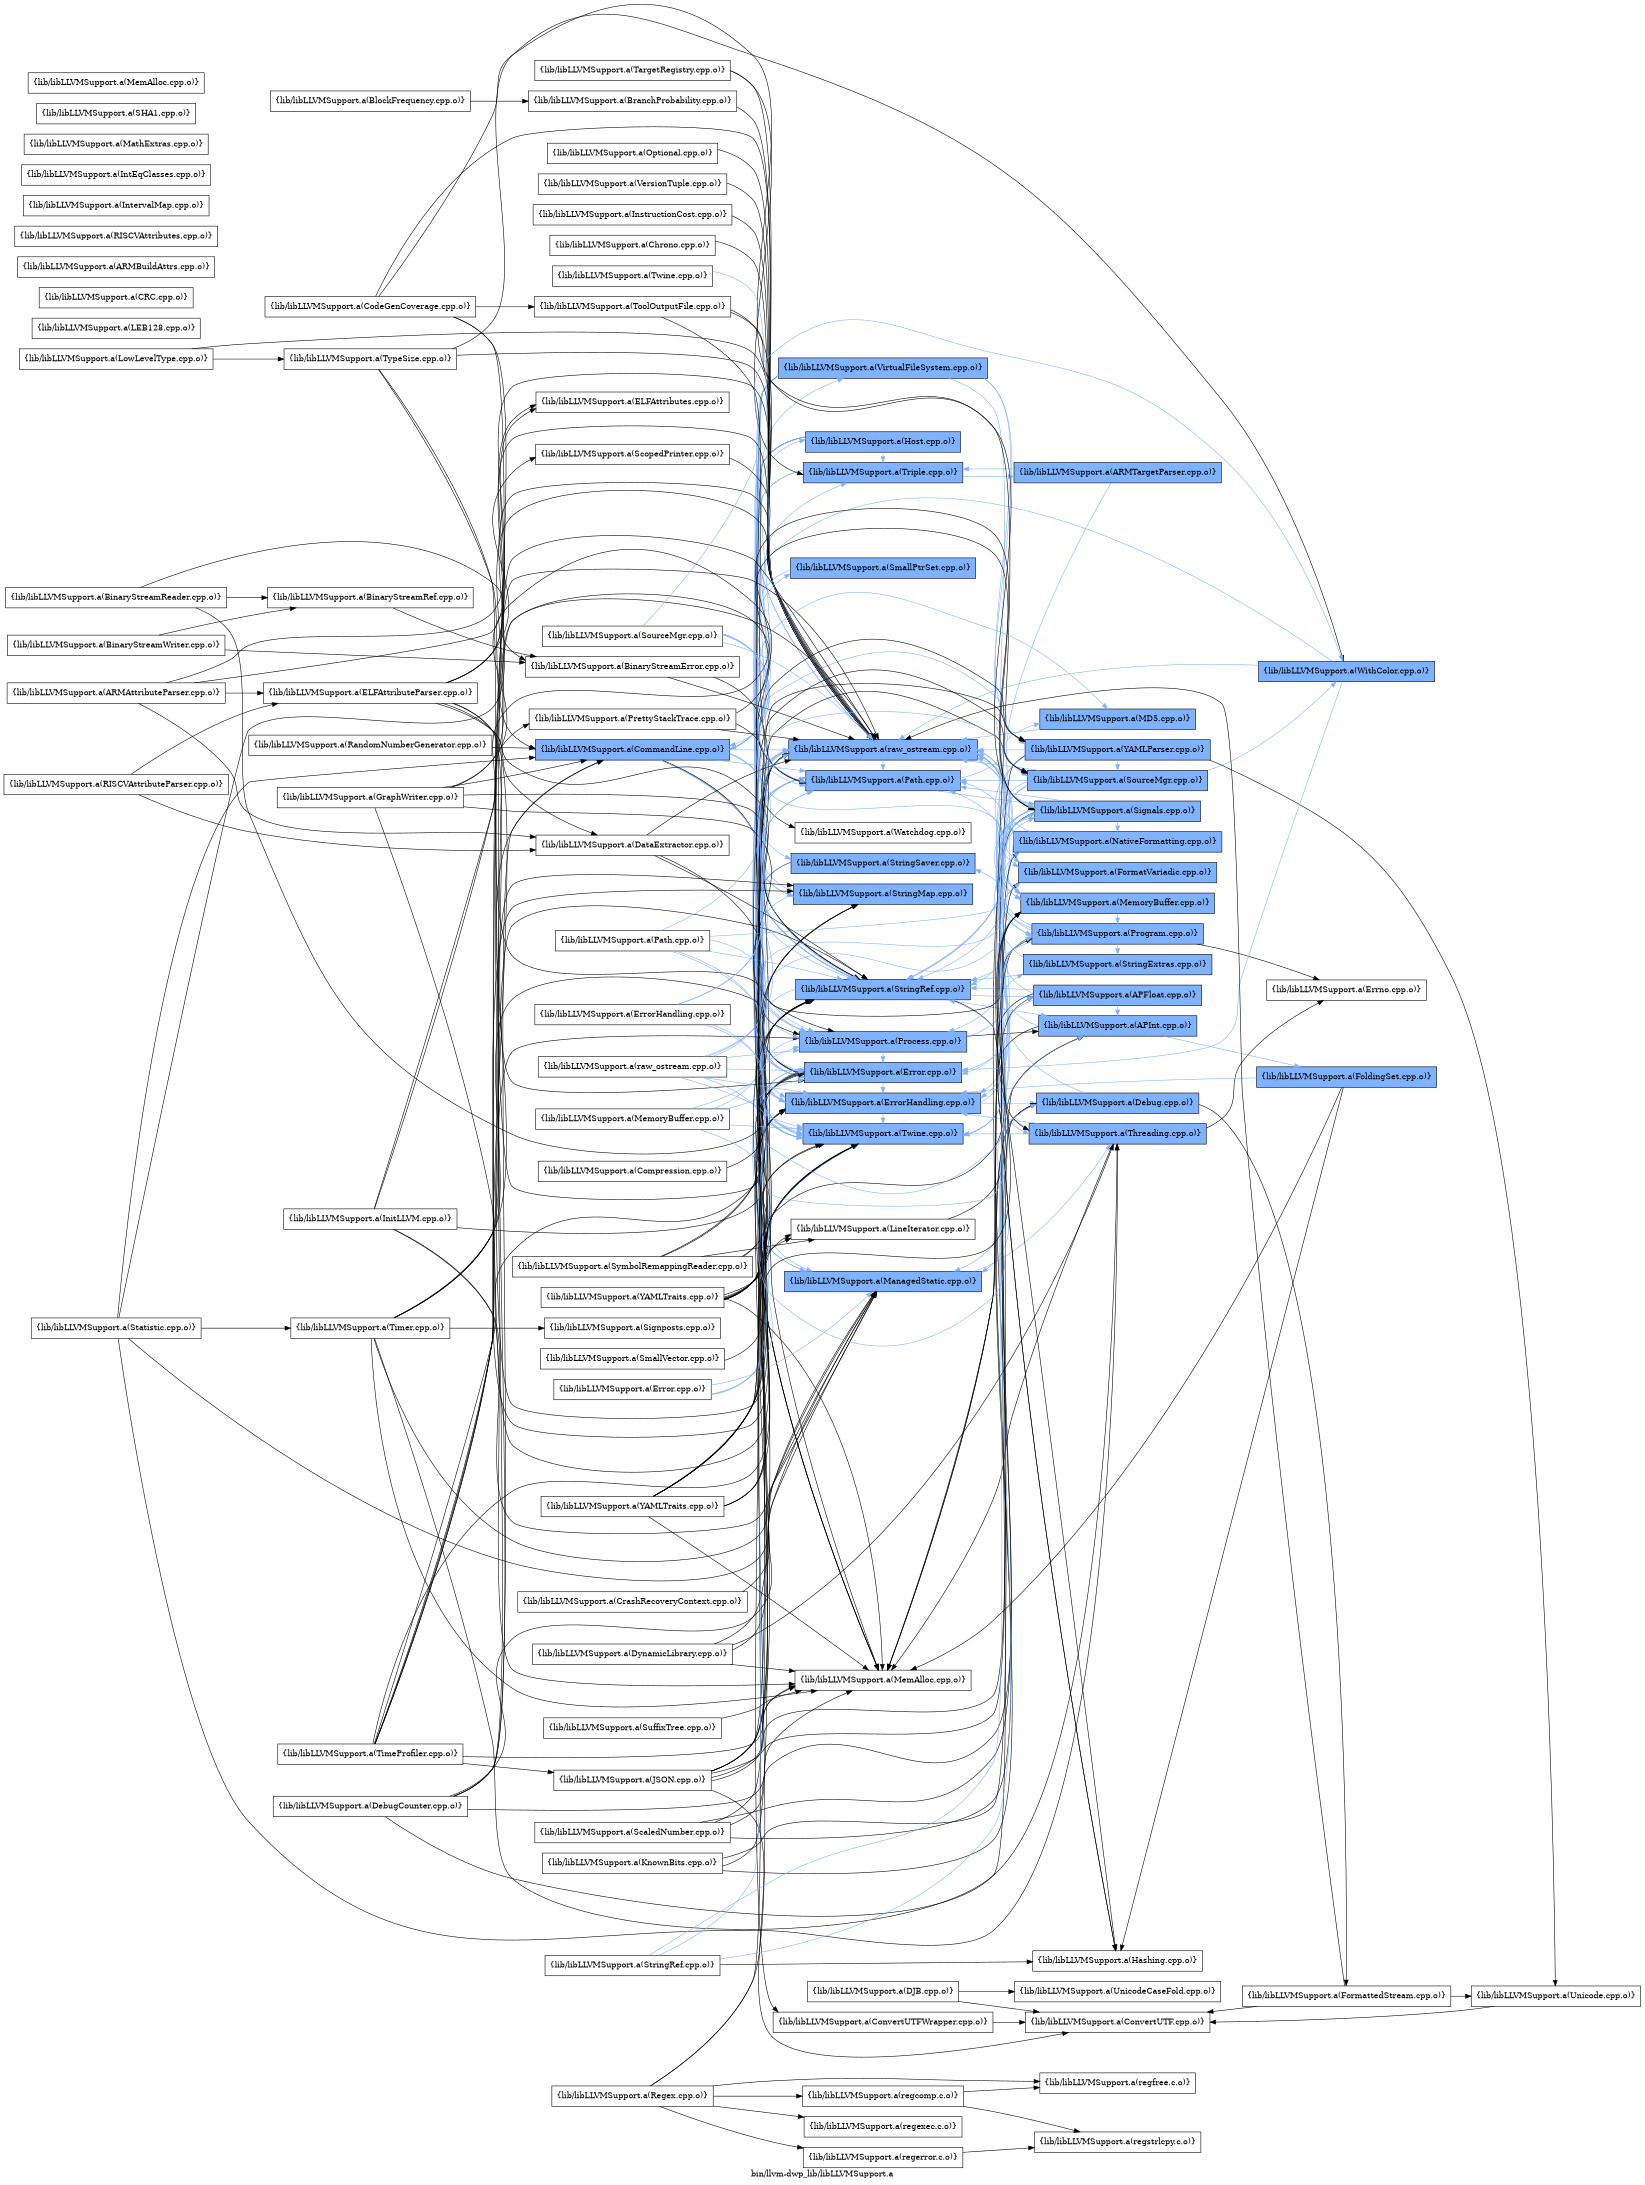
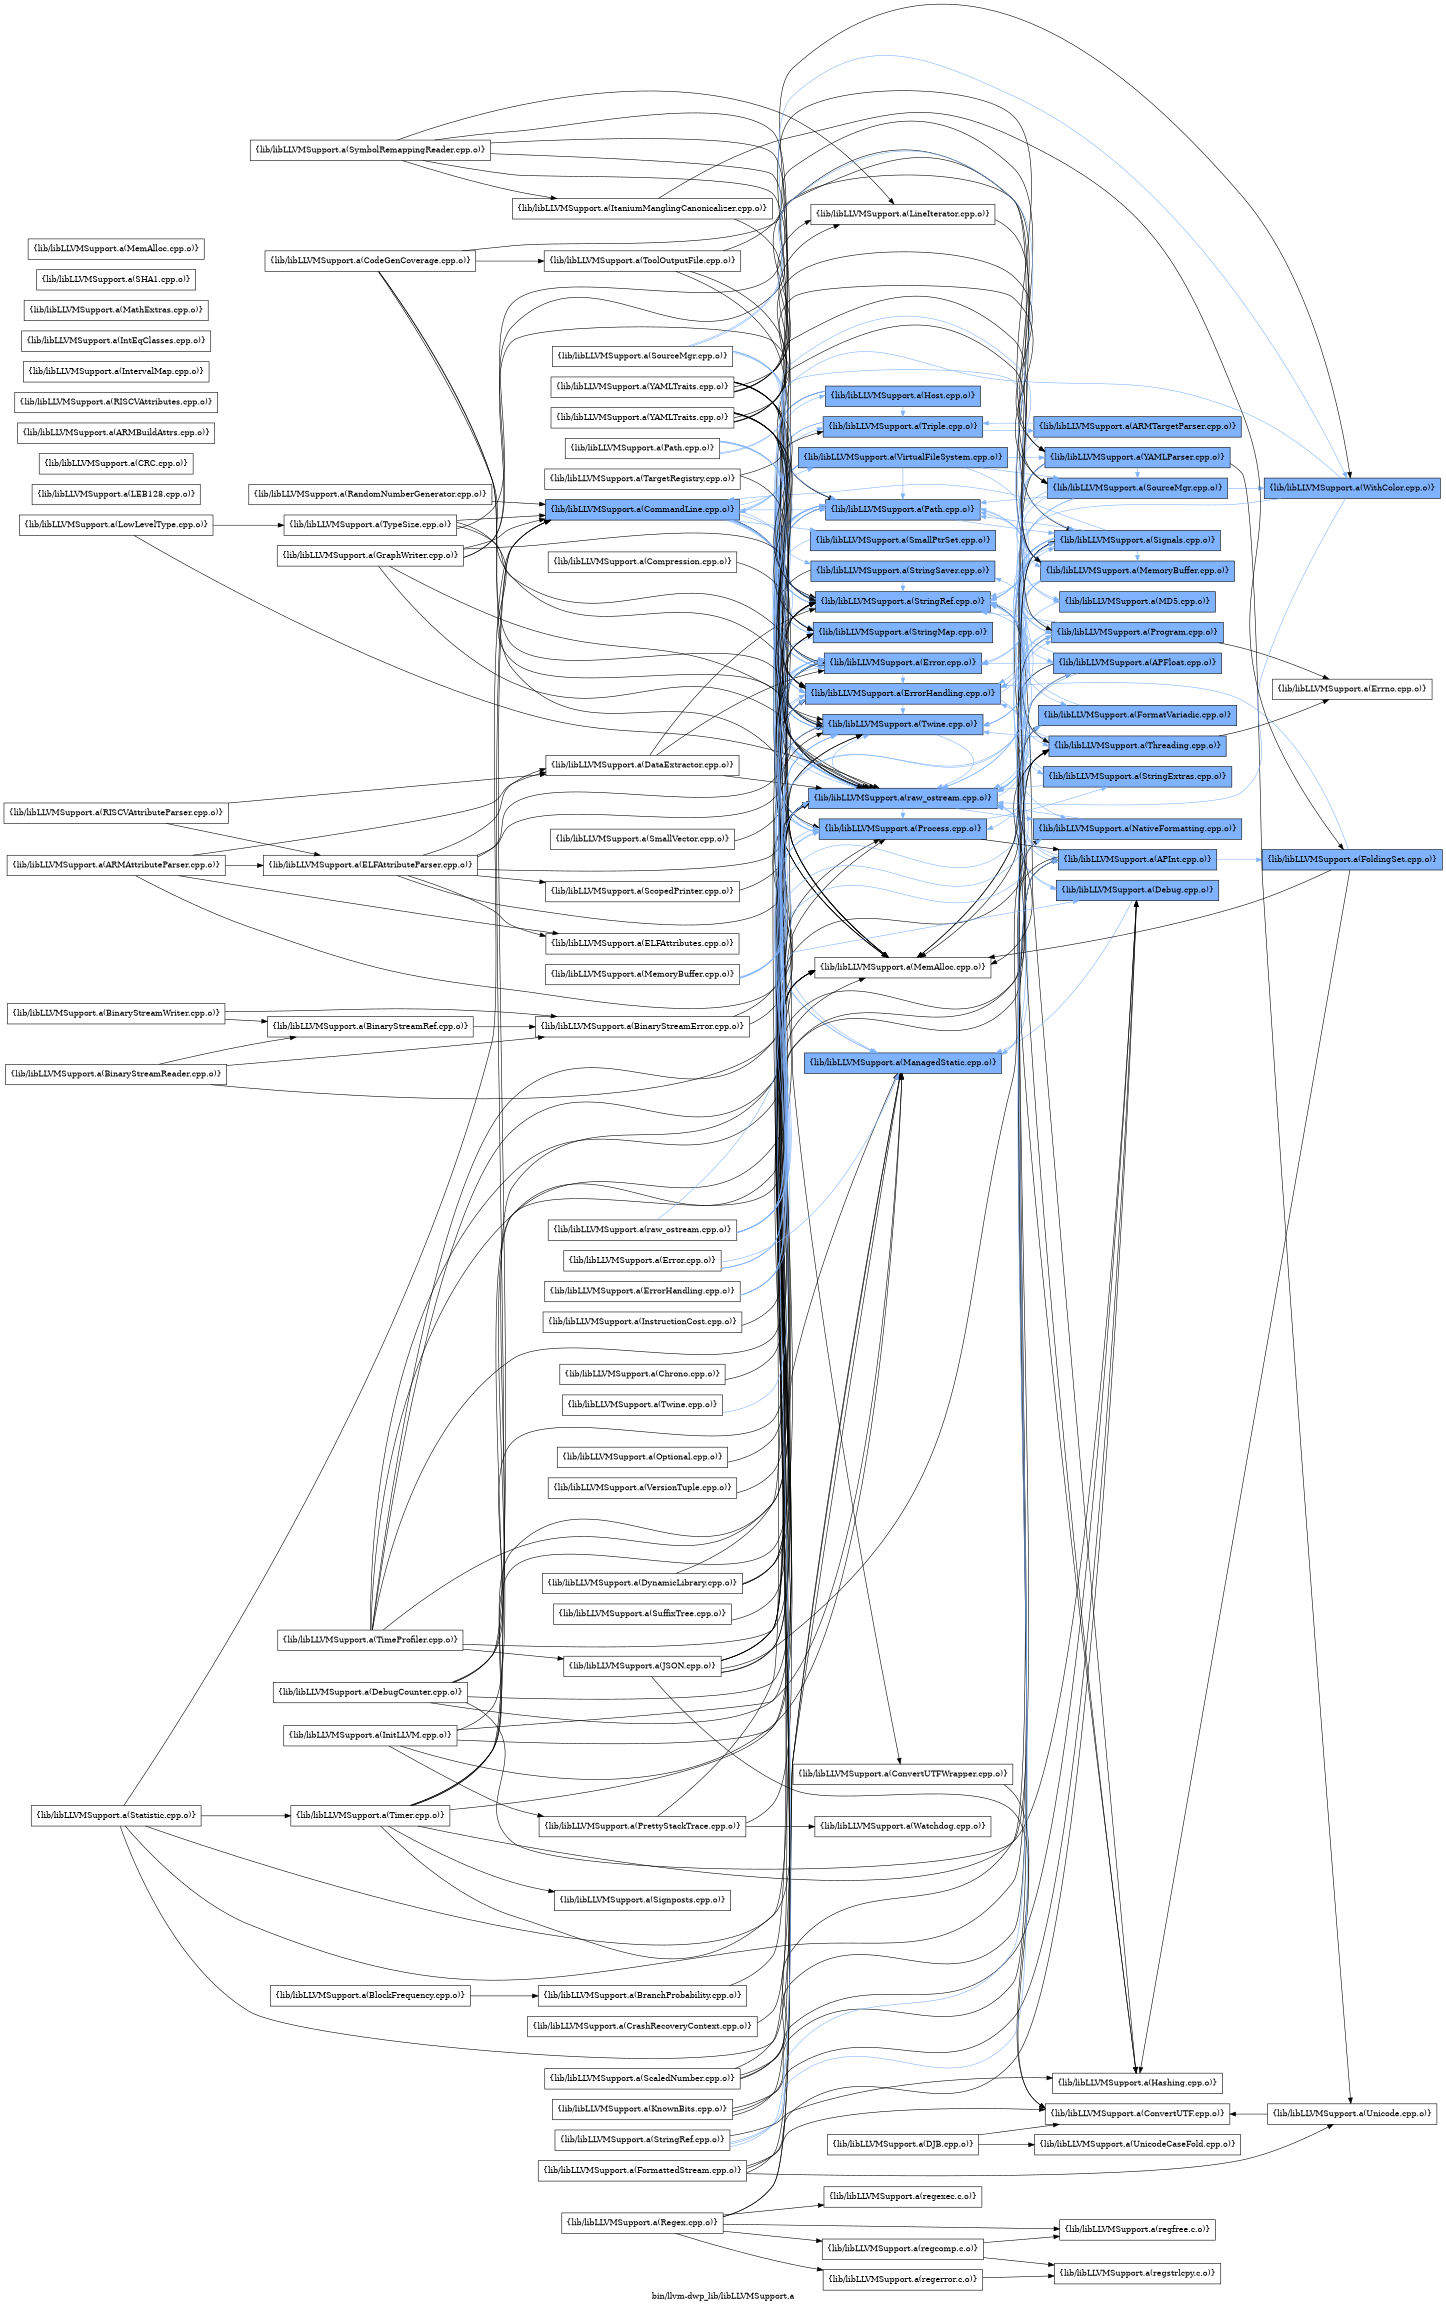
none -> (642, 209)
(1329, 1527) -> (1090, 1645)
